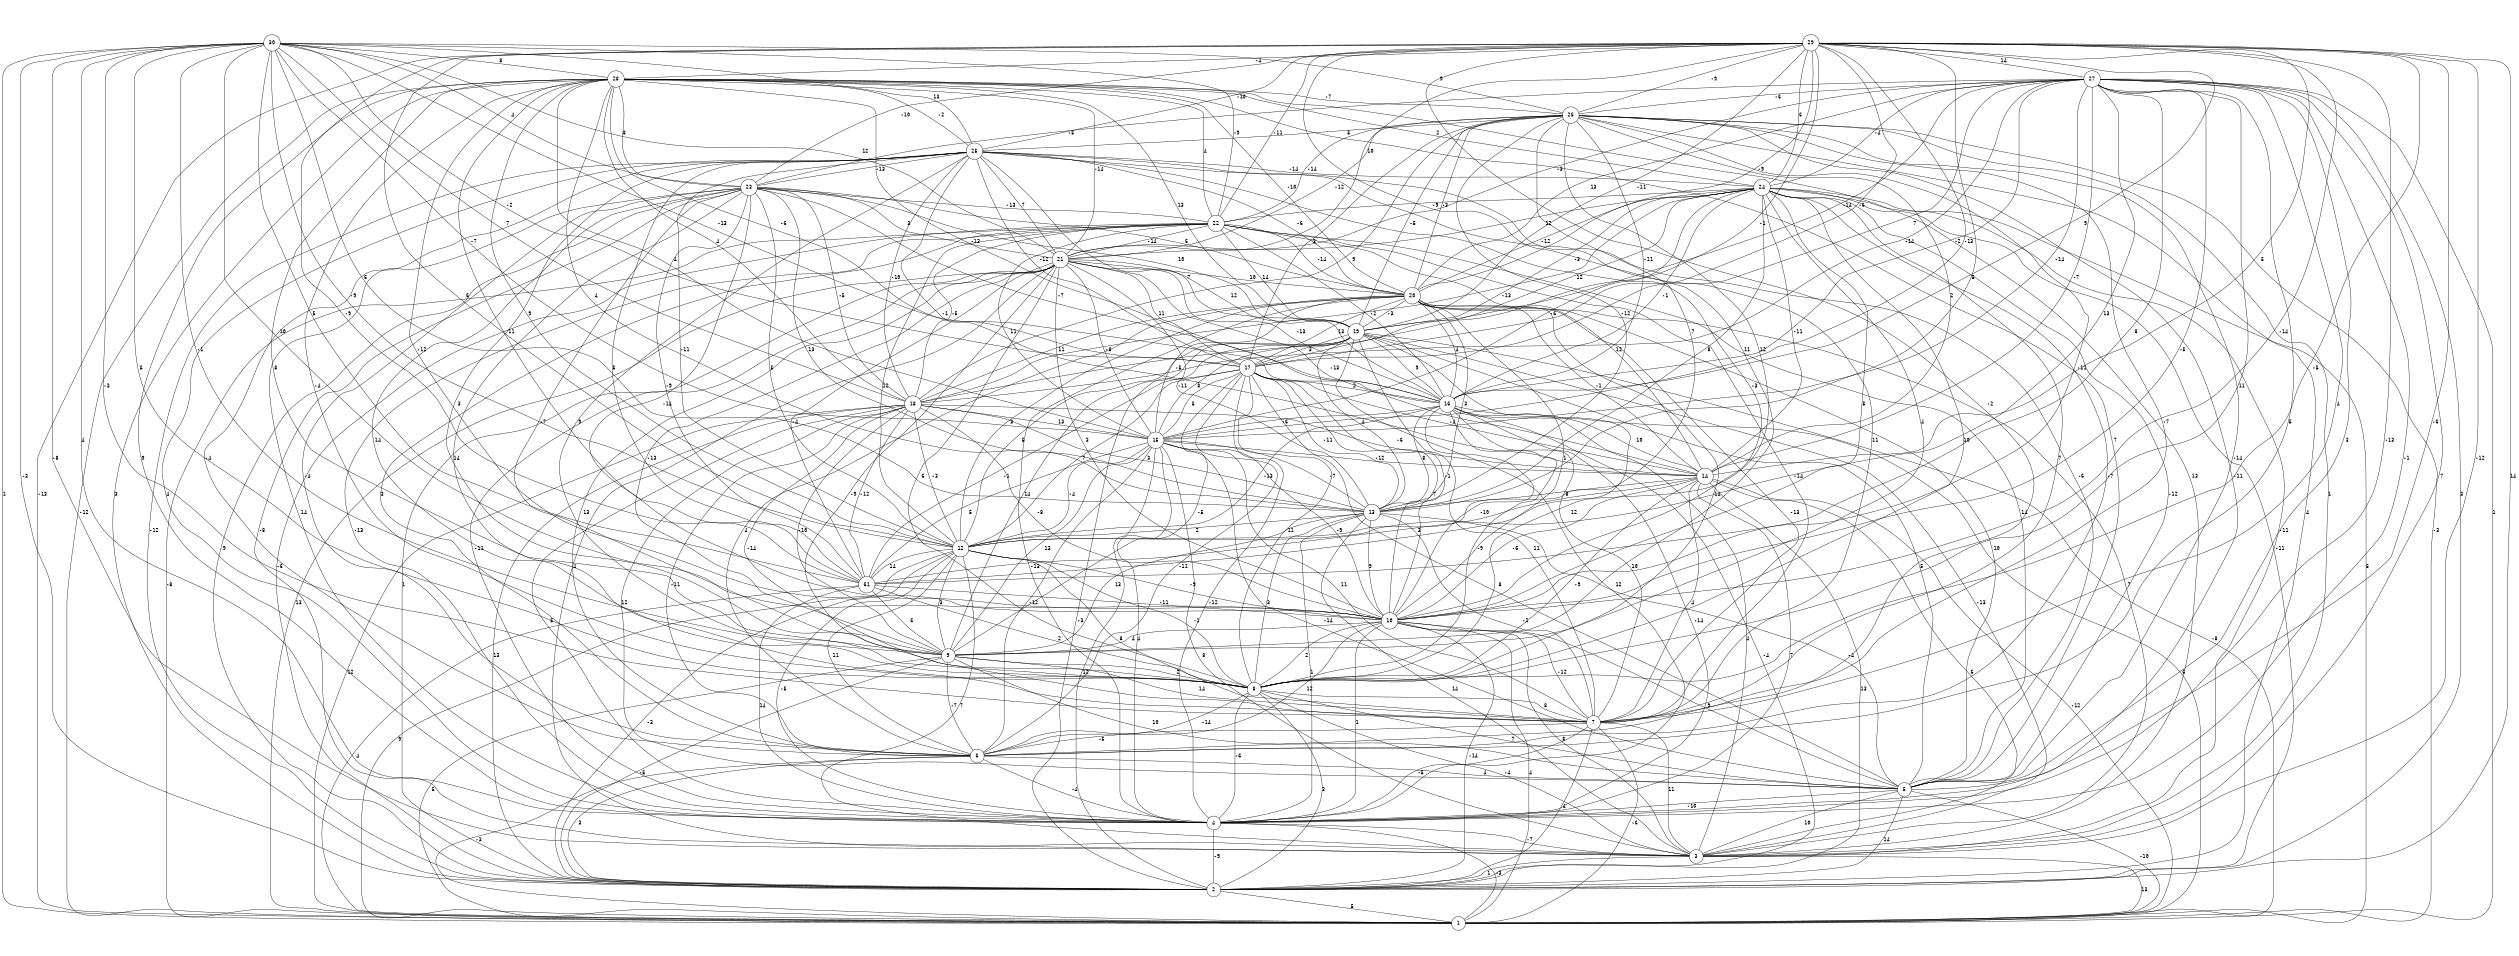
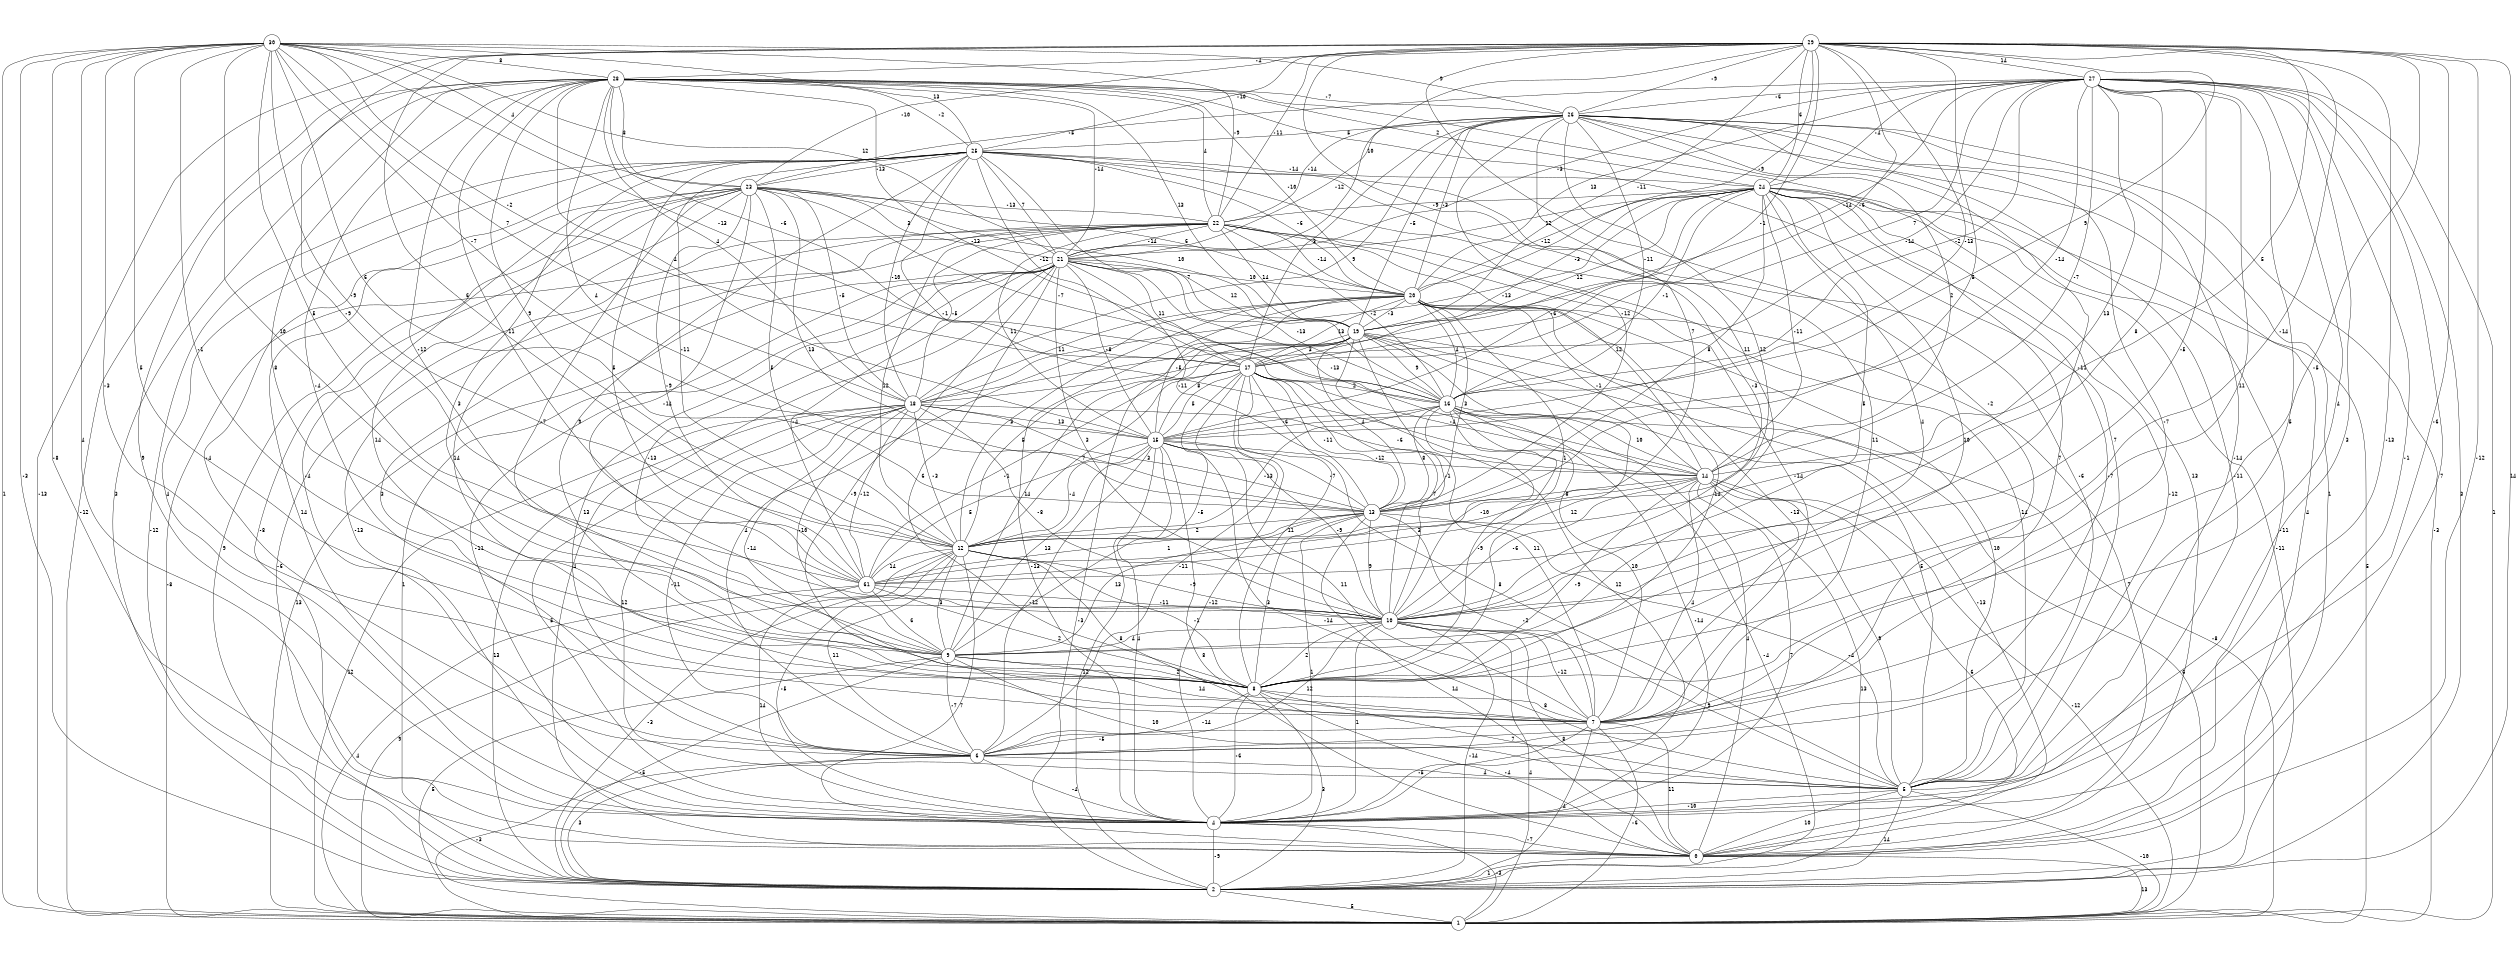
none -> (1107, 547)
none -> (1847, 588)
(1696, 856) -> (1696, 856)
